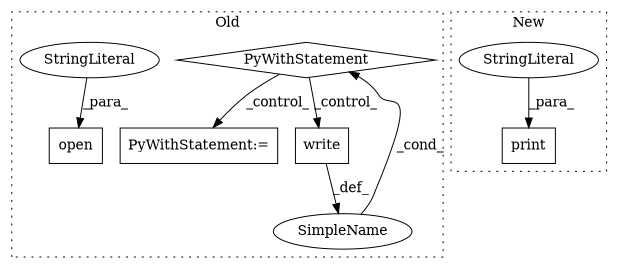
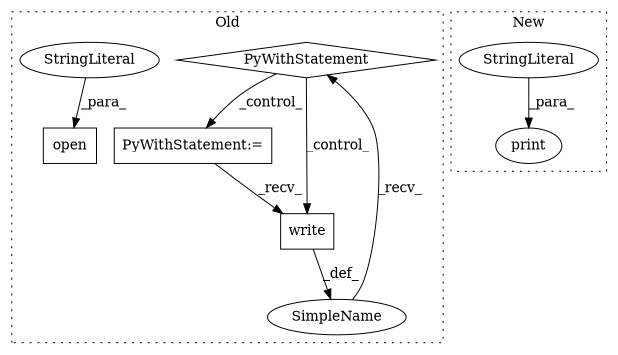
(420, 146) -> (400, 189)
(529, 146) -> (529, 146)
none -> (244, 186)
